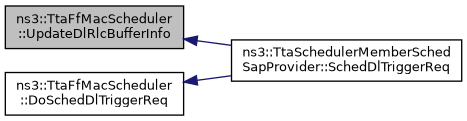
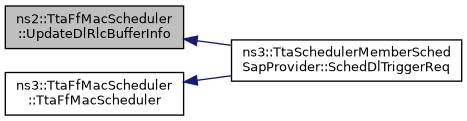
(94, 27) -> (94, 27)
(94, 94) -> (94, 94)
